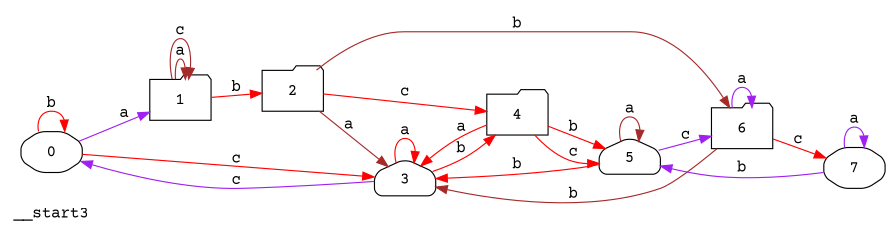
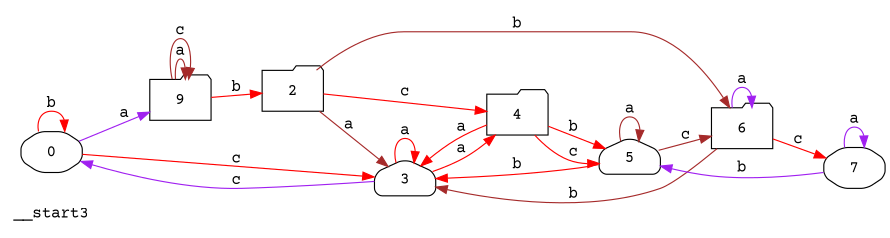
(180, 100) -> (180, 100)
(679, 145) -> (679, 145)
(461, 148) -> (461, 148)
